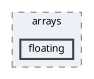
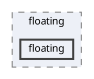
(47, 22) -> (47, 22)
